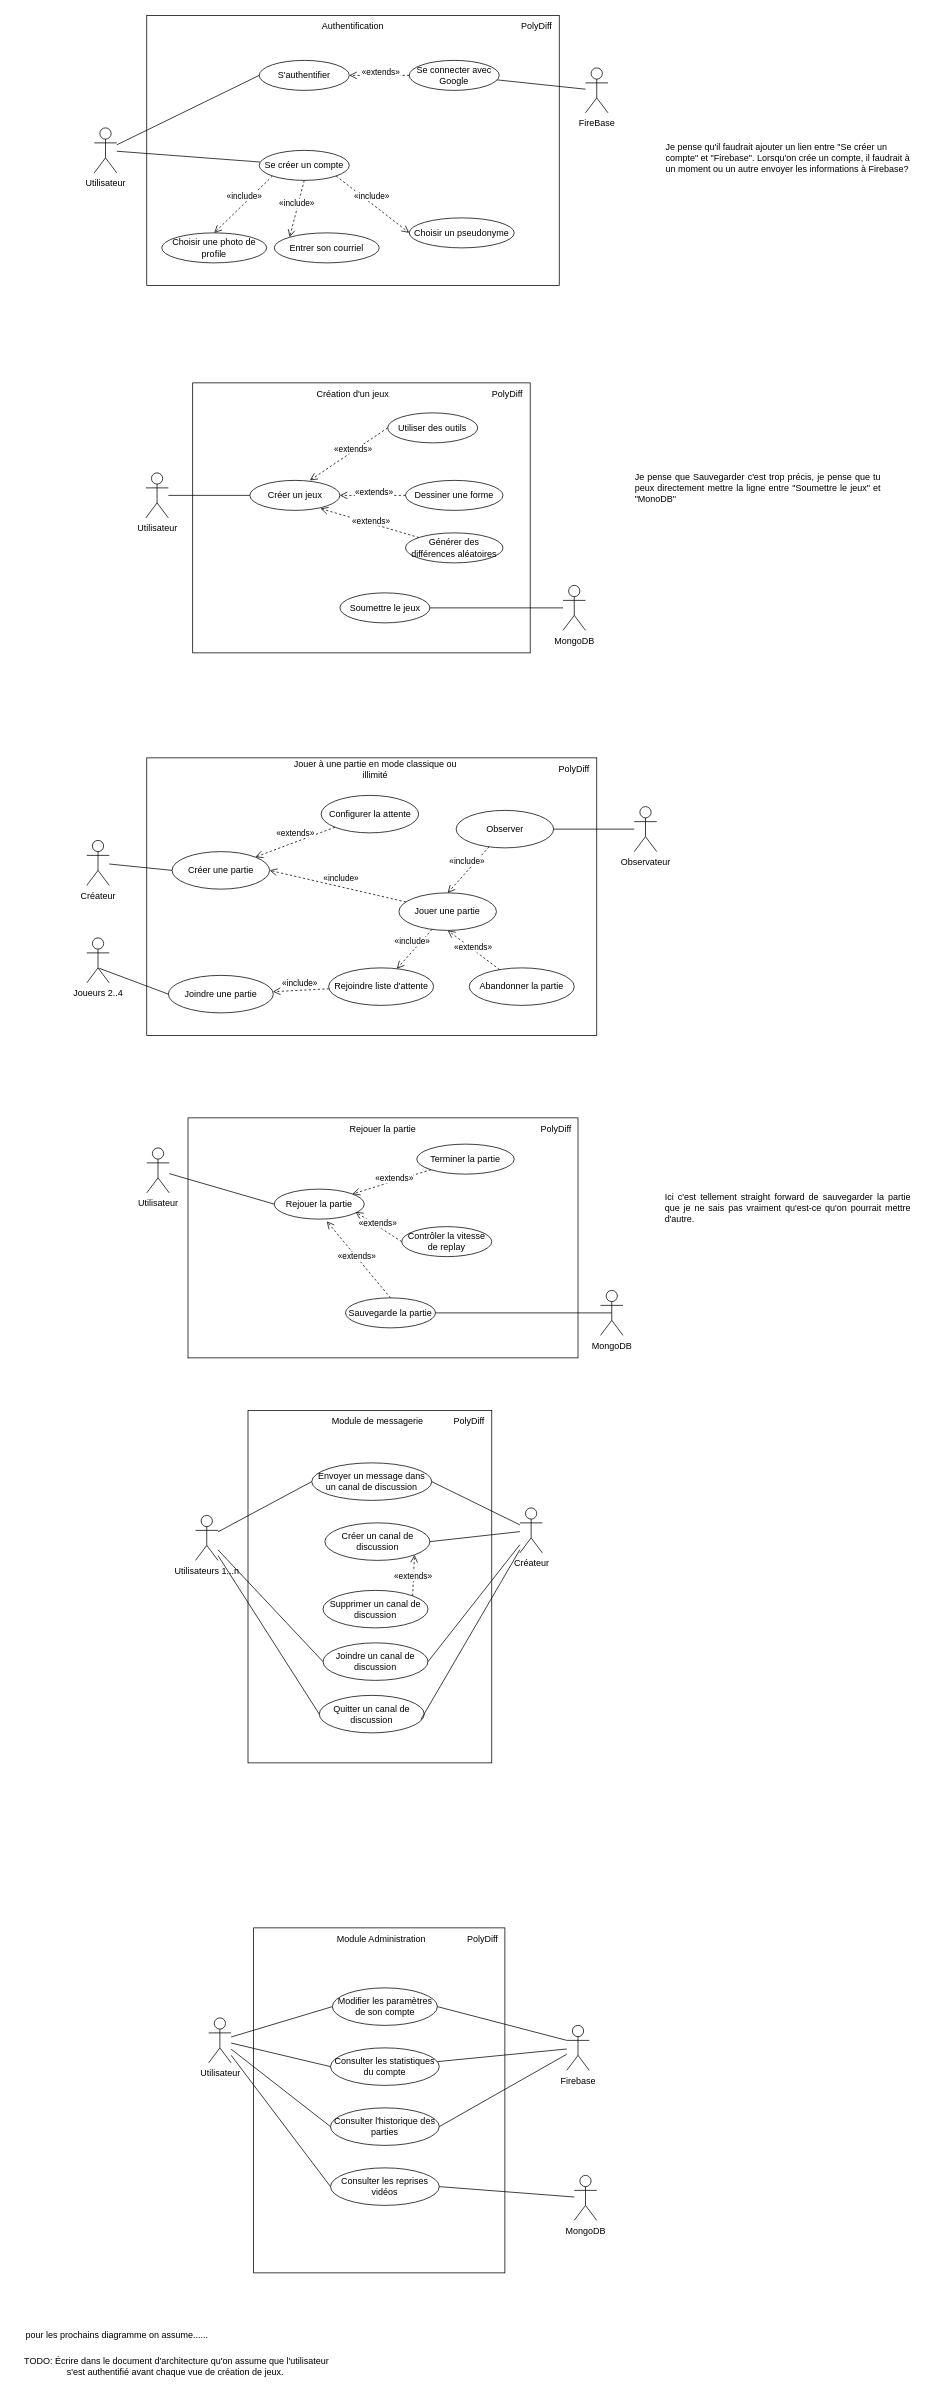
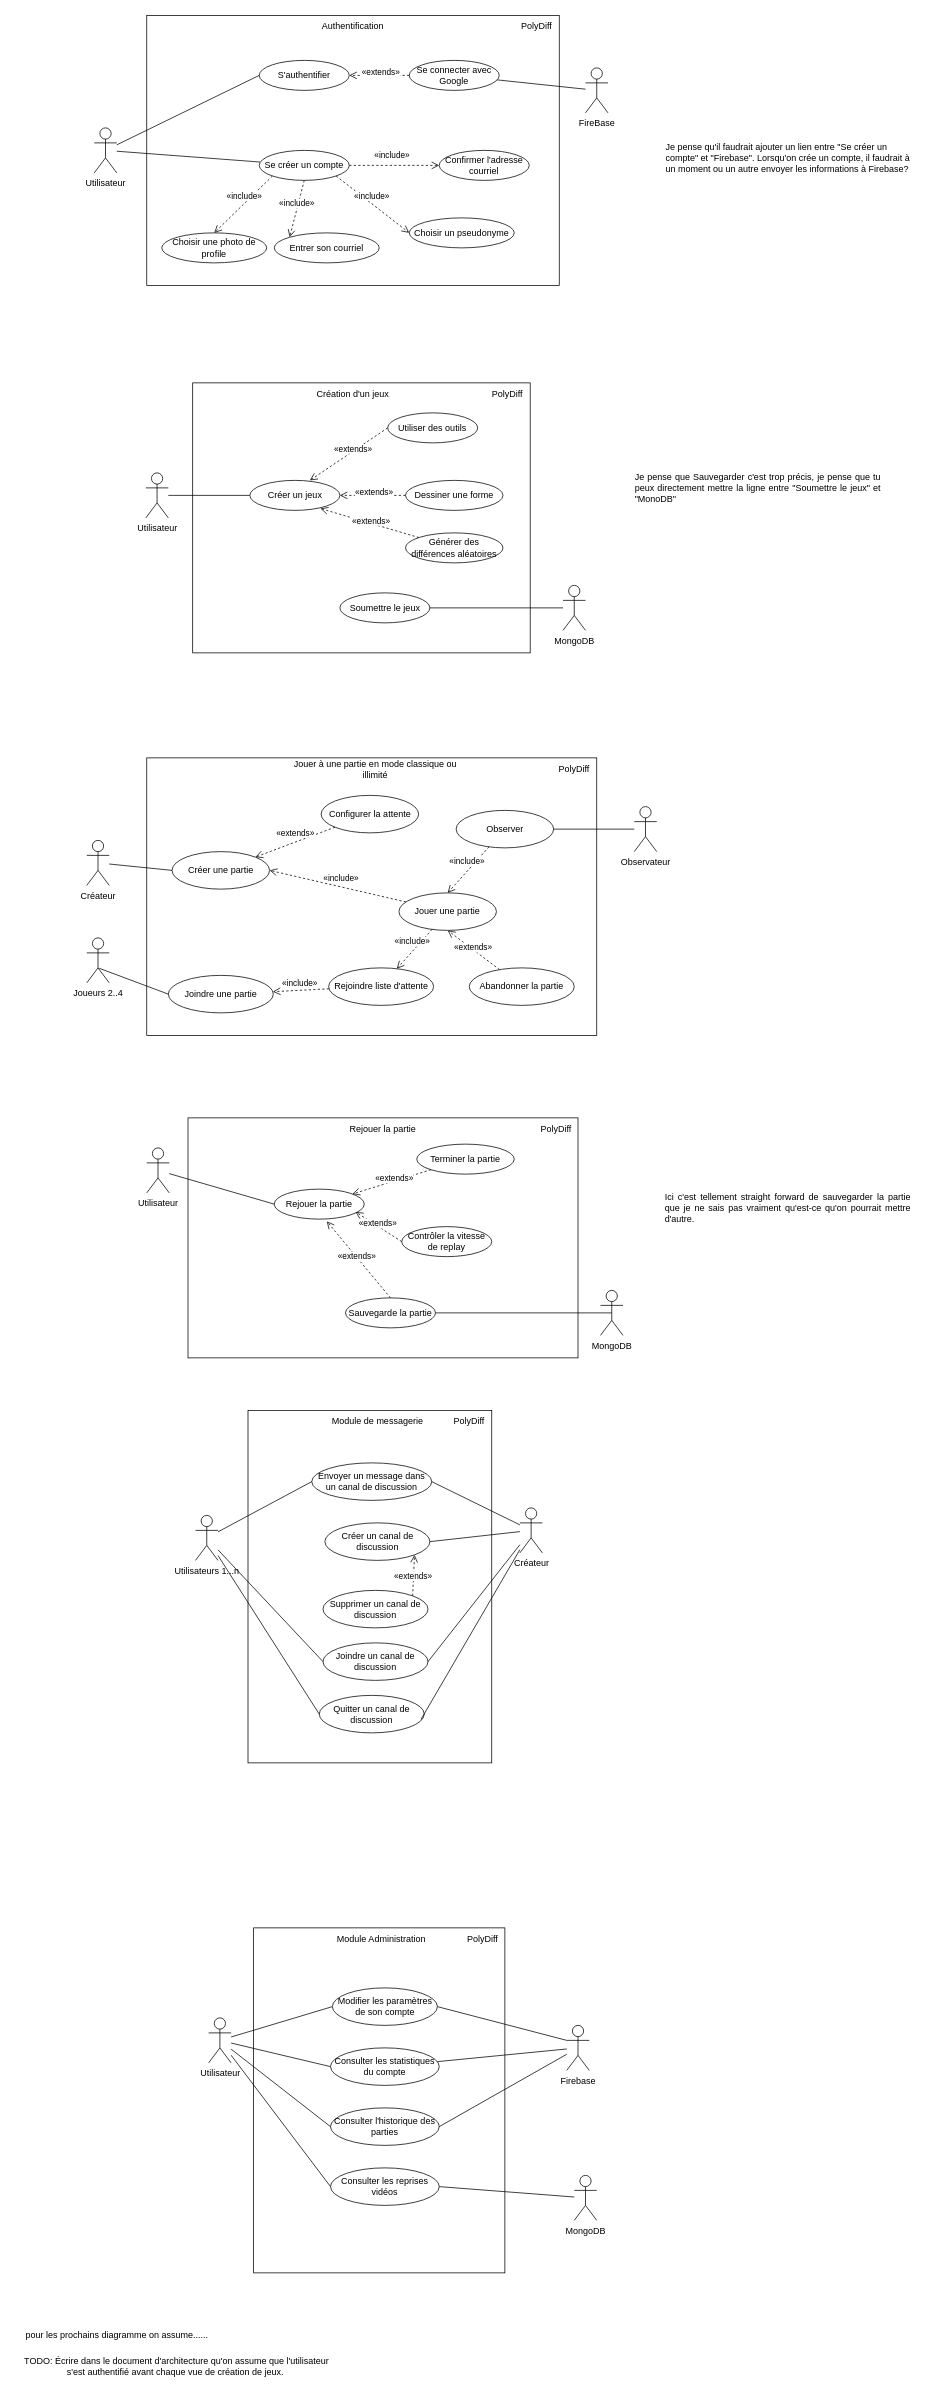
none -> (393, 165)
none -> (484, 165)
